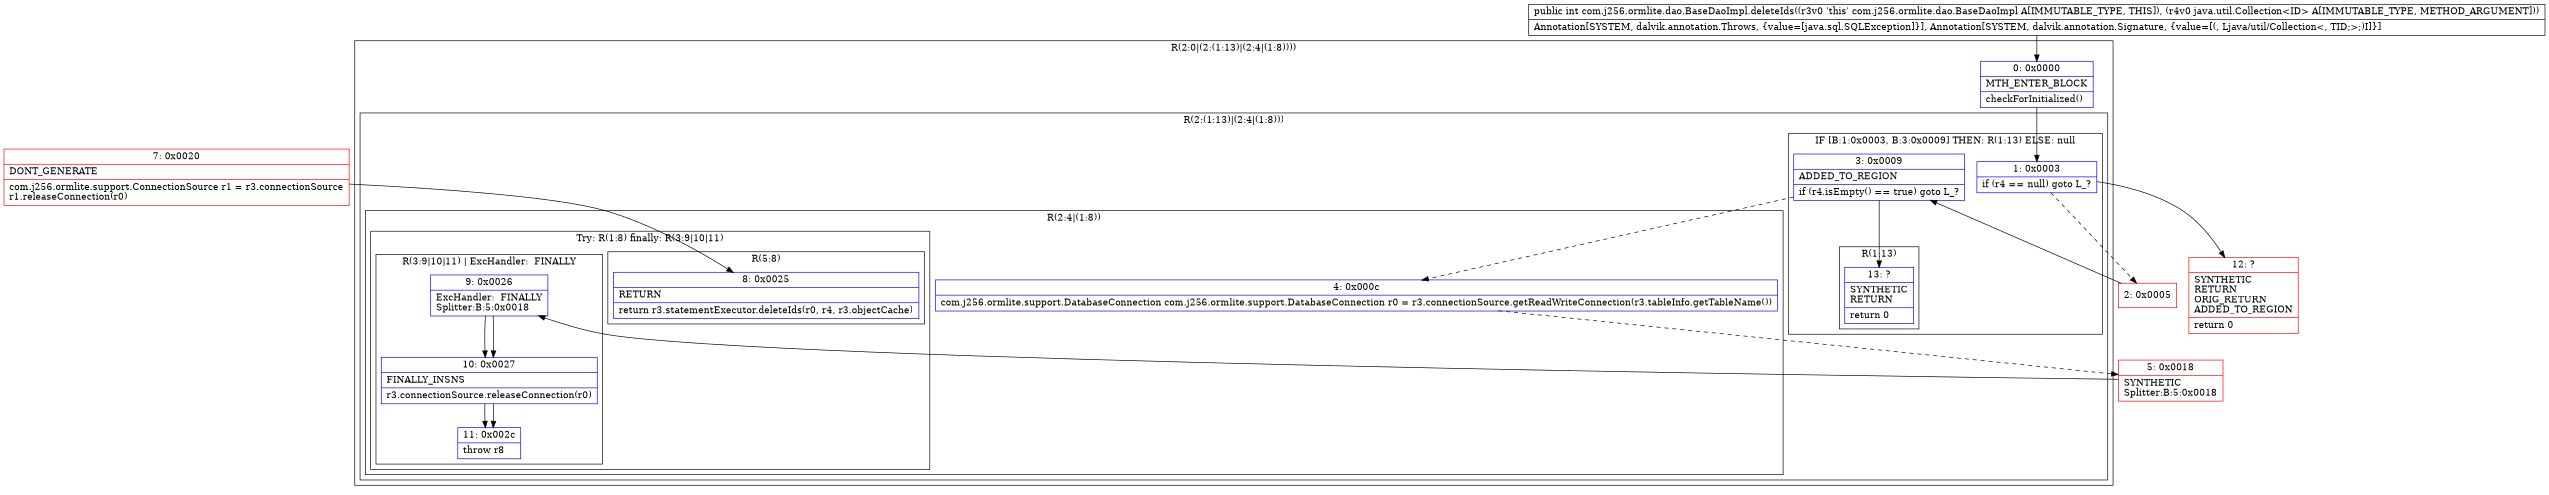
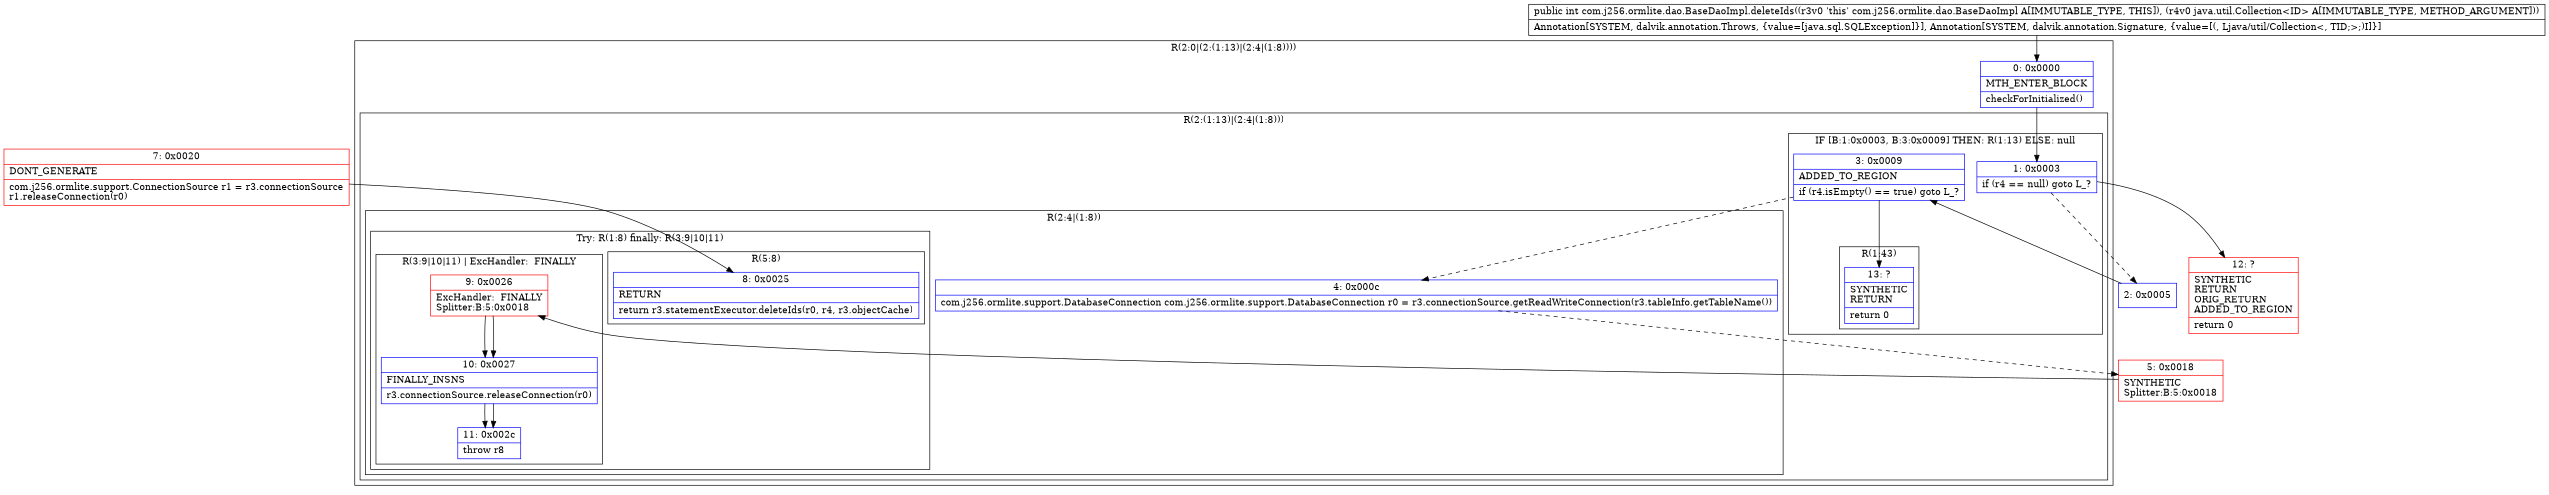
(1879, 254) -> (1879, 254)
(489, 295) -> (489, 295)
(2147, 295) -> (2147, 295)
